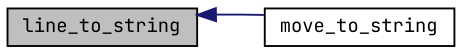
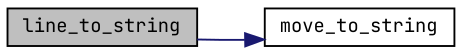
(240, 15) -> (221, 40)
